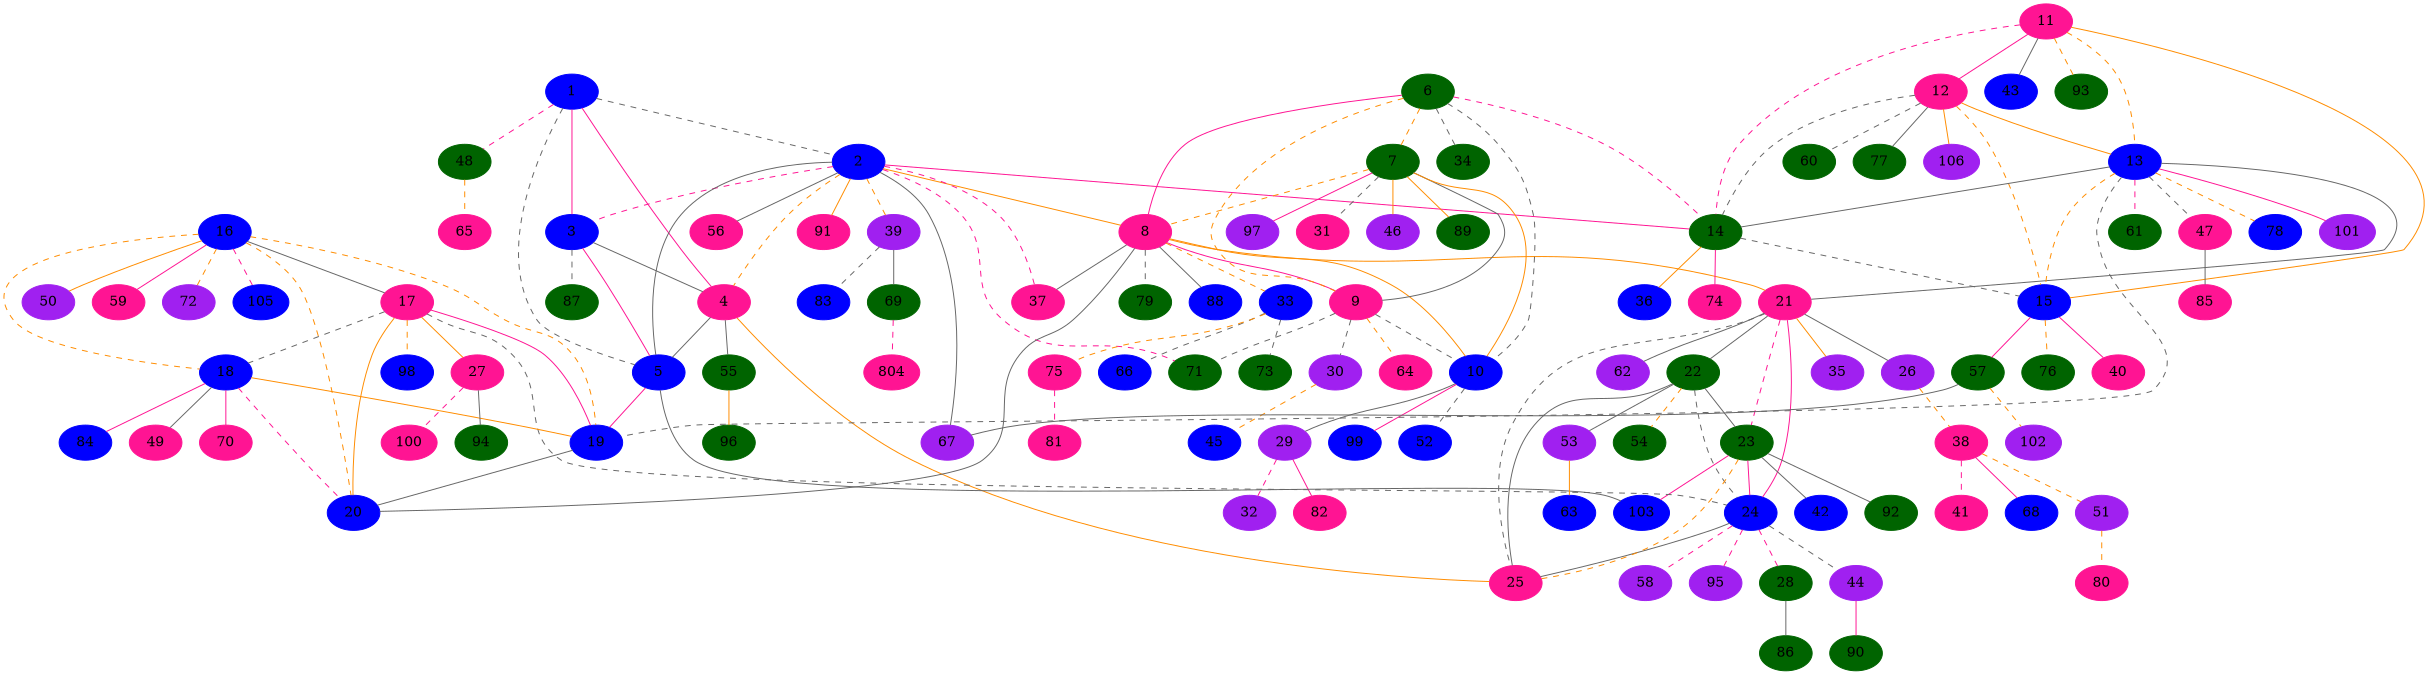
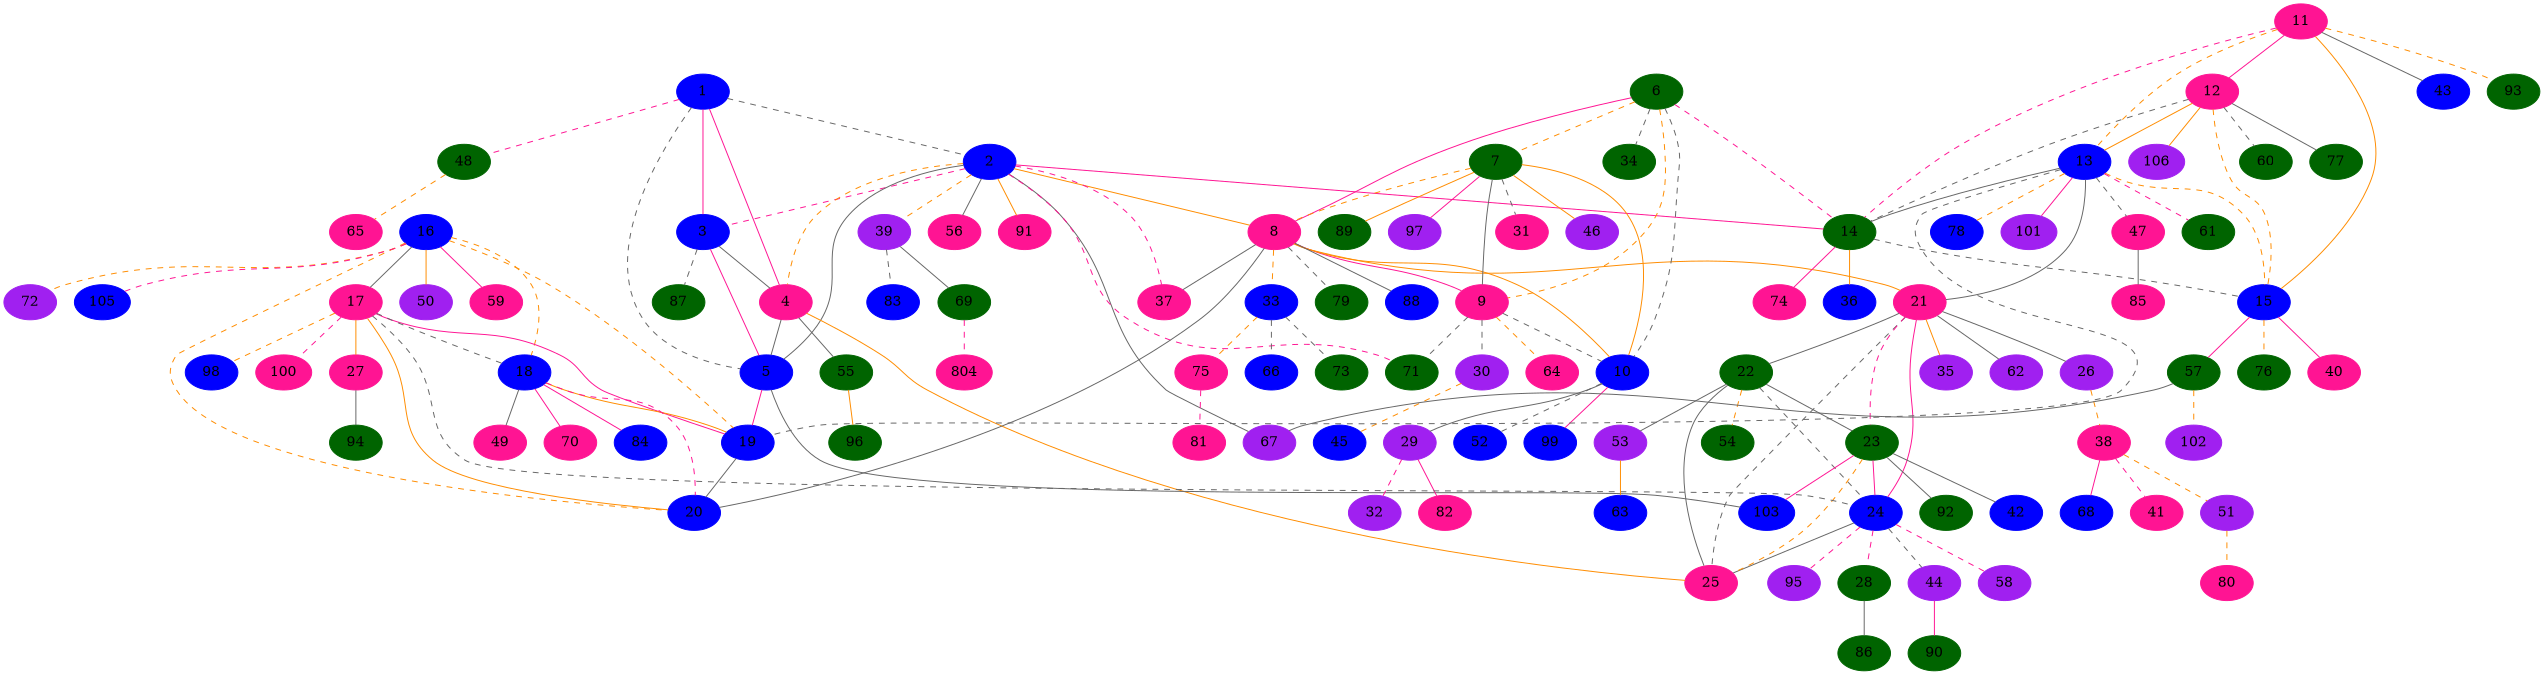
(445, 405) -> (320, 337)
